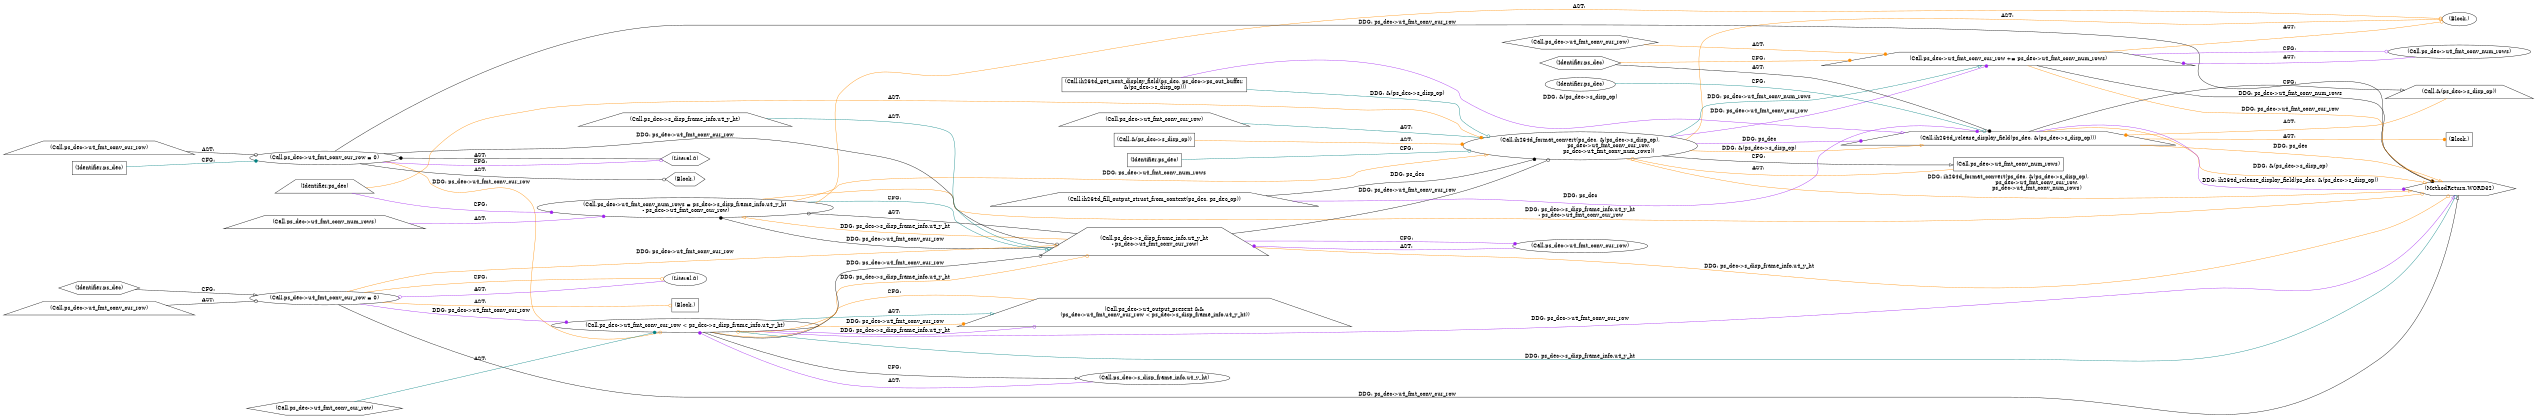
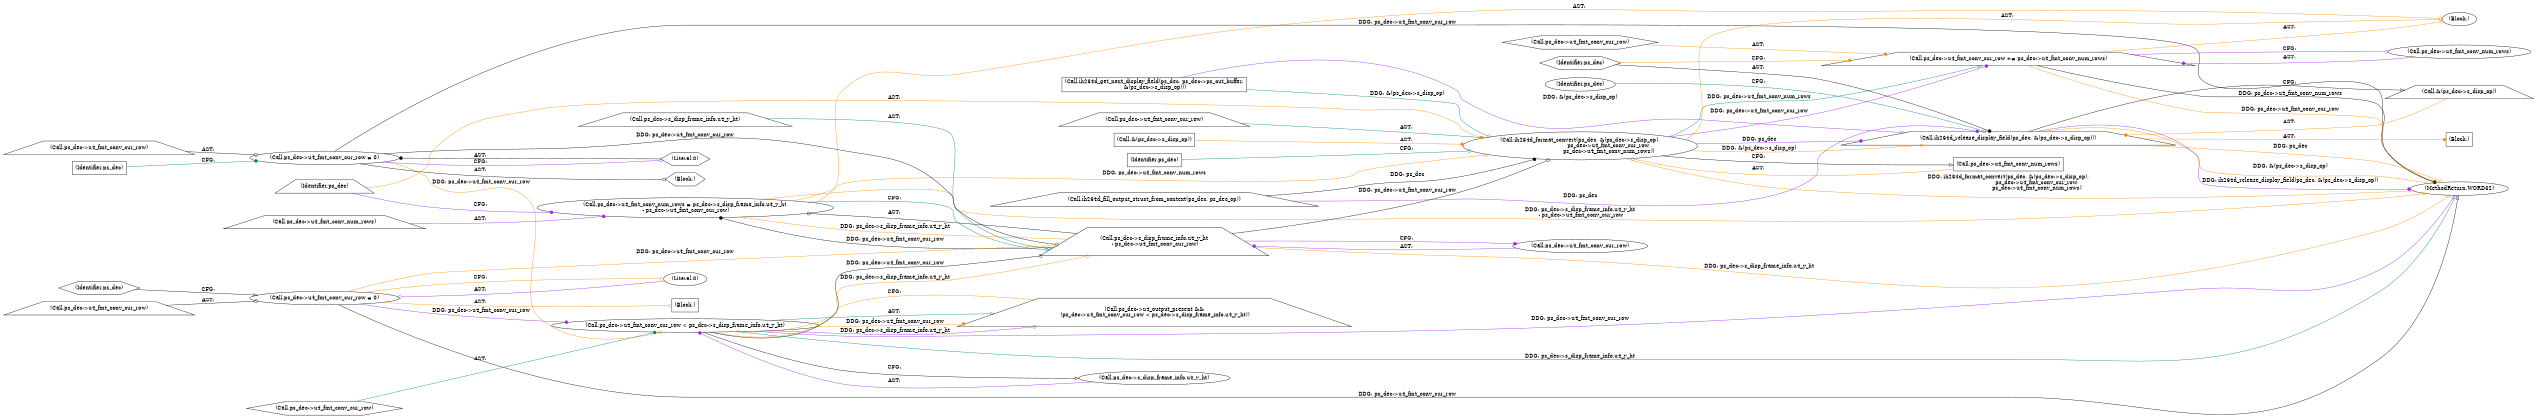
(2459, 189) -> (2459, 189)
